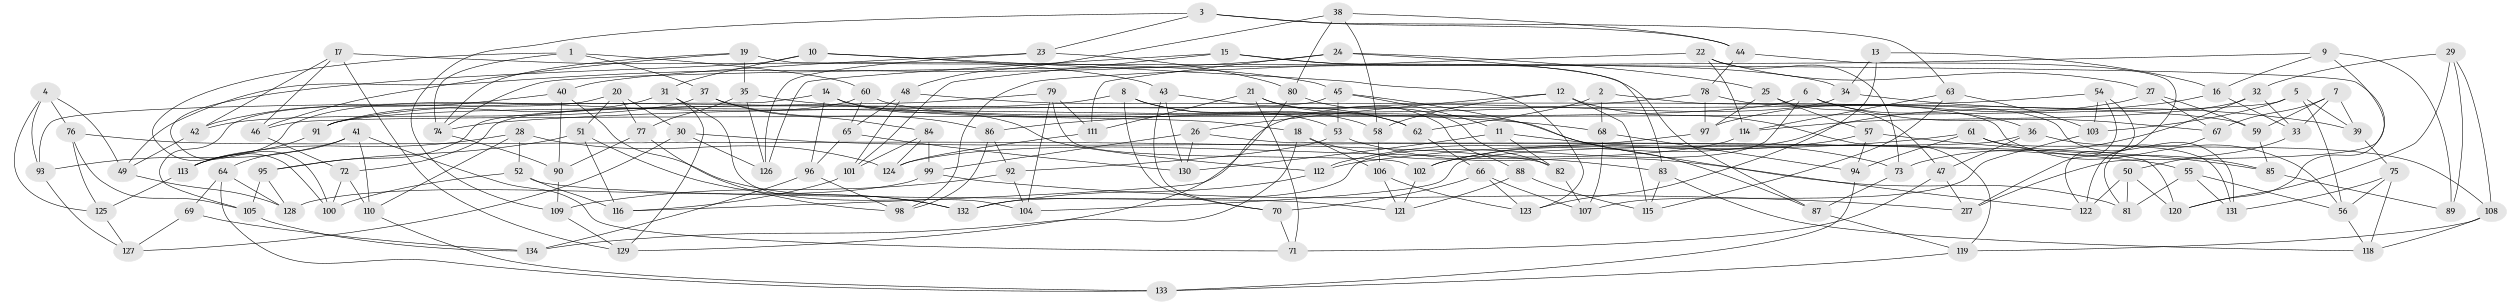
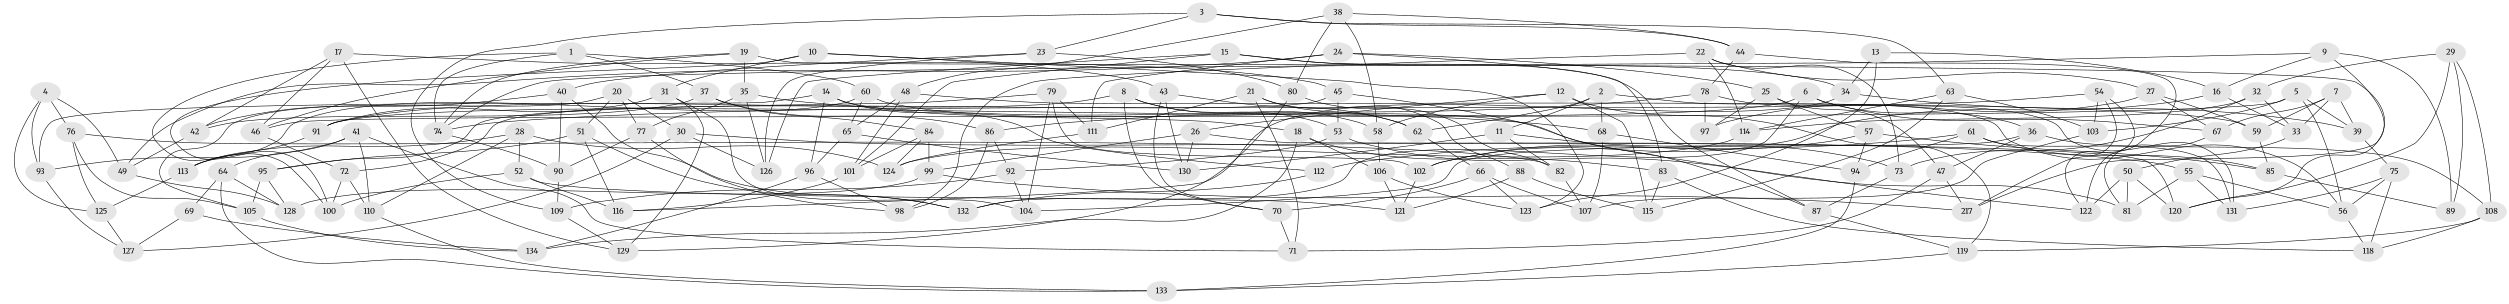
(1421, 108) -> (1534, 120)
(1510, 146) -> none
